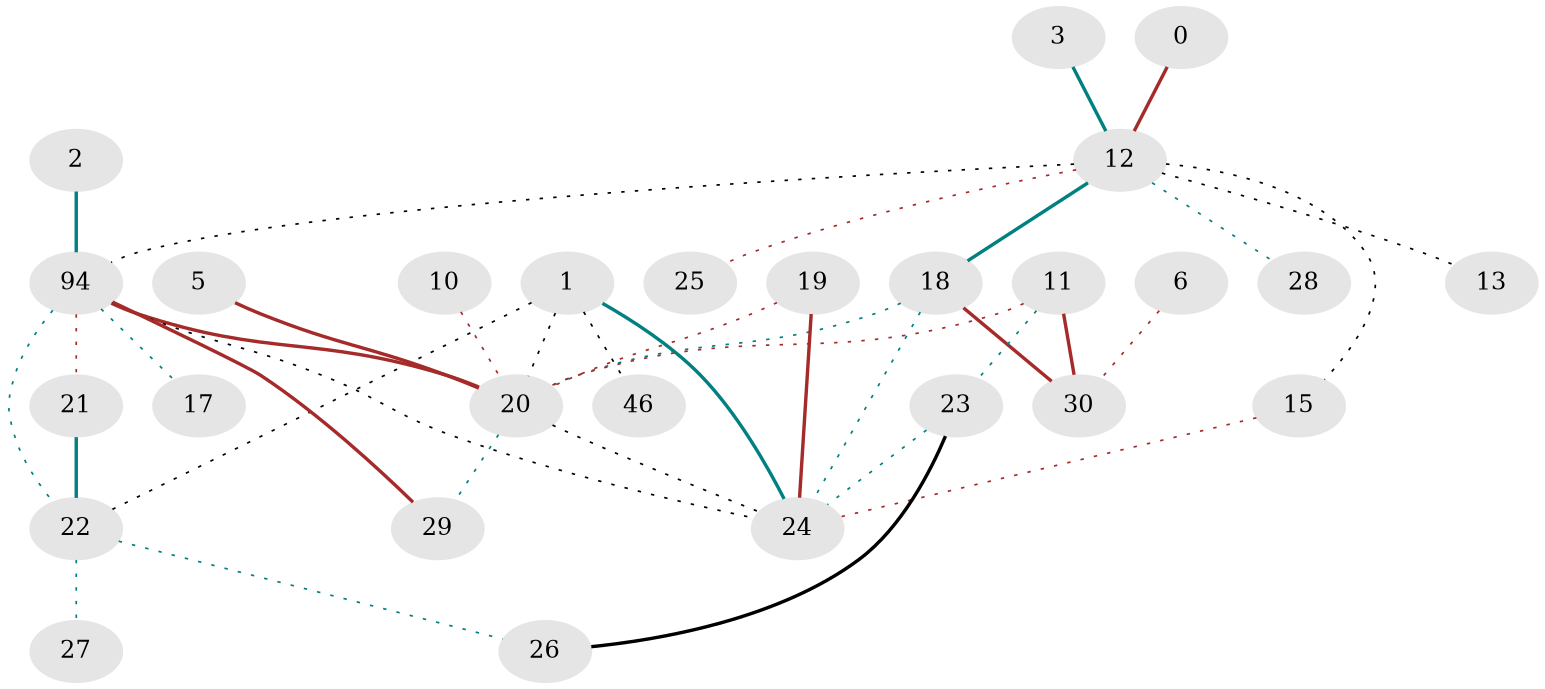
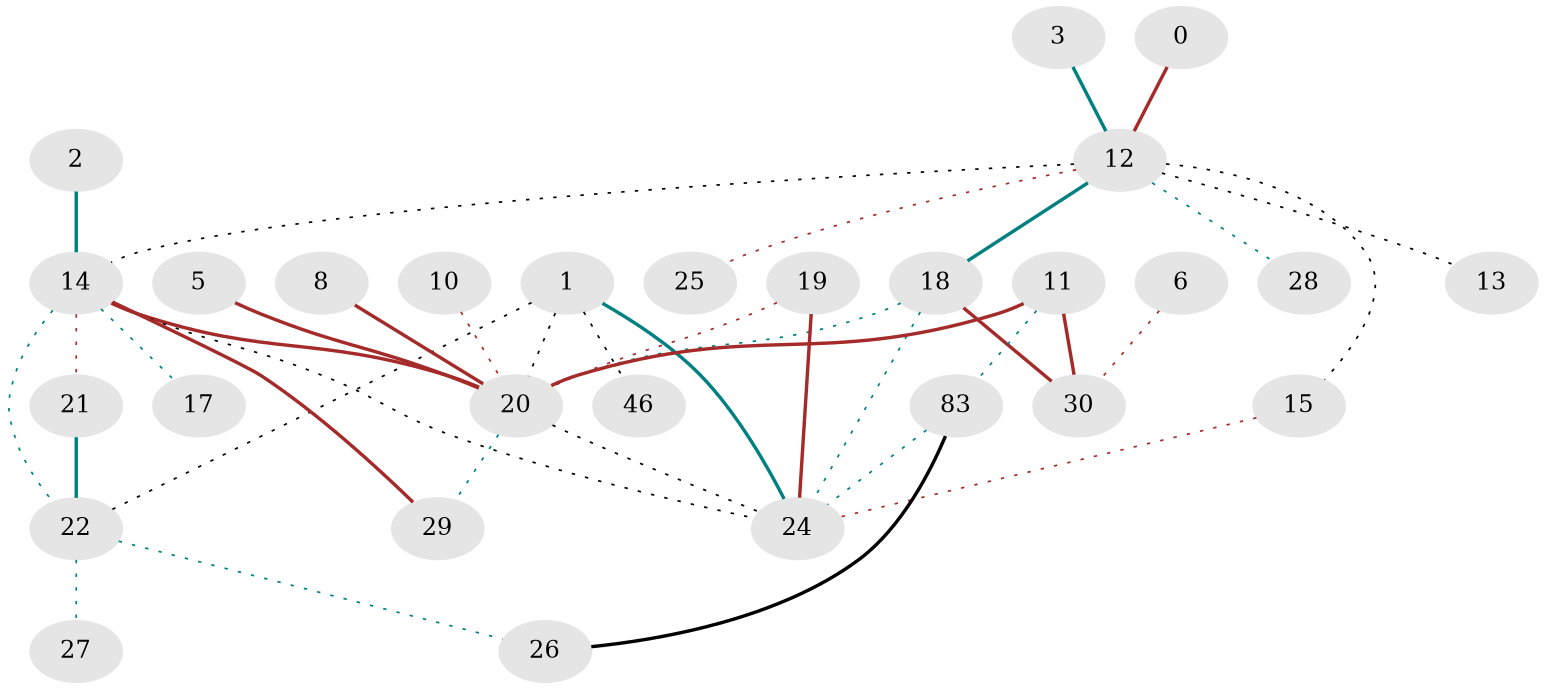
(76, 283) -> (76, 283)
none -> (322, 283)
(824, 343) -> (824, 343)
(956, 406) -> (956, 406)
